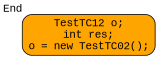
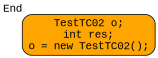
(89, 35) -> (89, 35)
